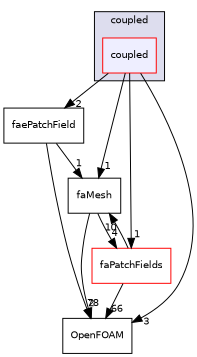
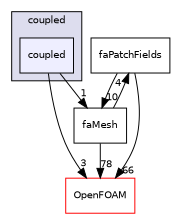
(129, 55) -> (47, 55)
(44, 126) -> none
(130, 156) -> none
(131, 266) -> (130, 55)
(97, 336) -> (100, 196)
